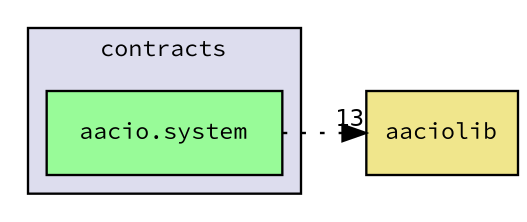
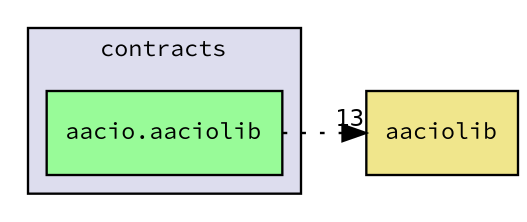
(164, 133) -> (164, 133)
